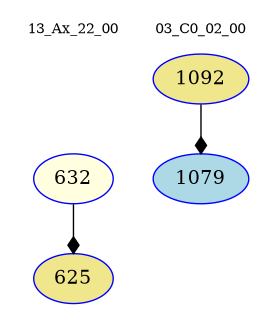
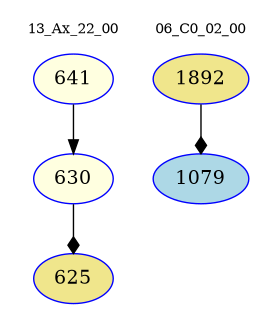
(201, 30) -> (201, 30)
none -> (73, 79)
(201, 79) -> (201, 79)
(73, 179) -> (73, 179)
